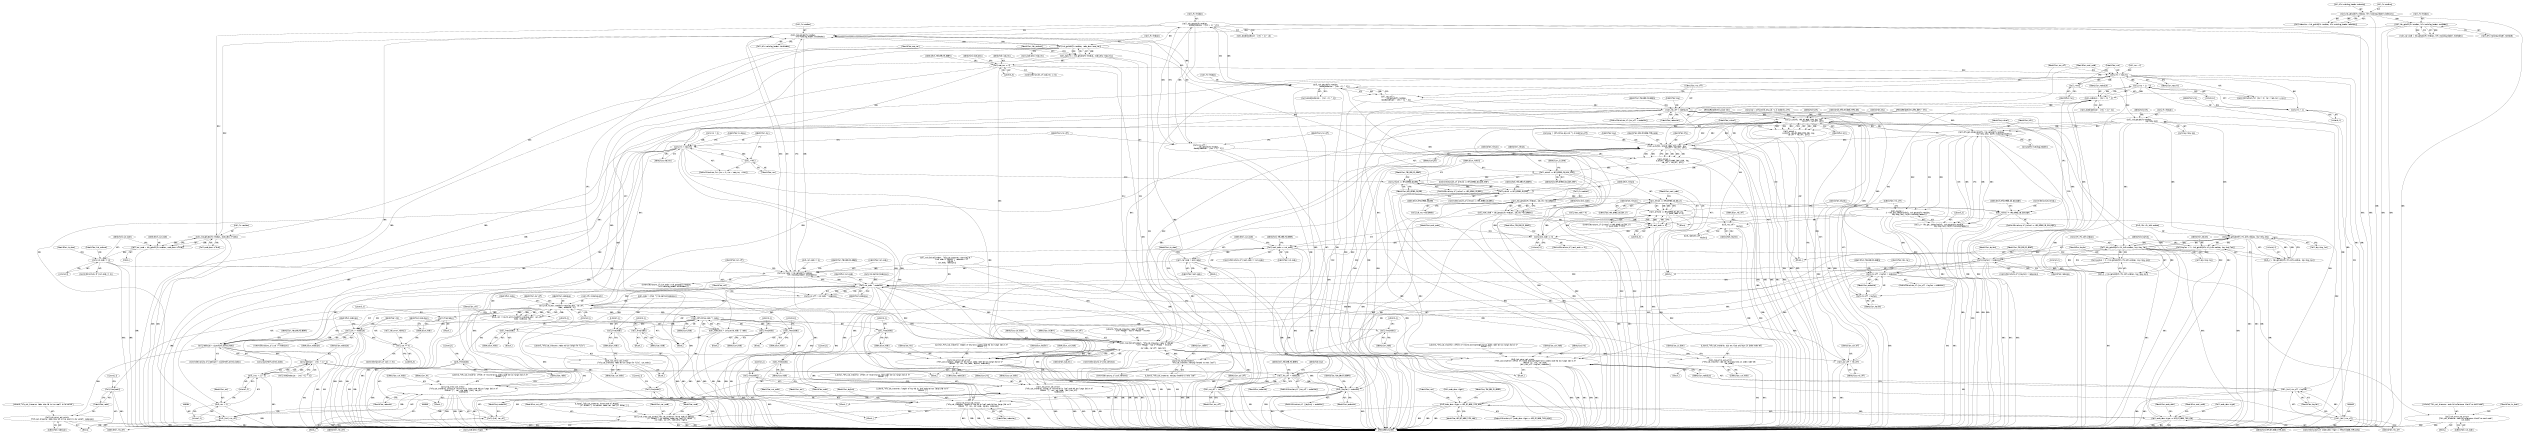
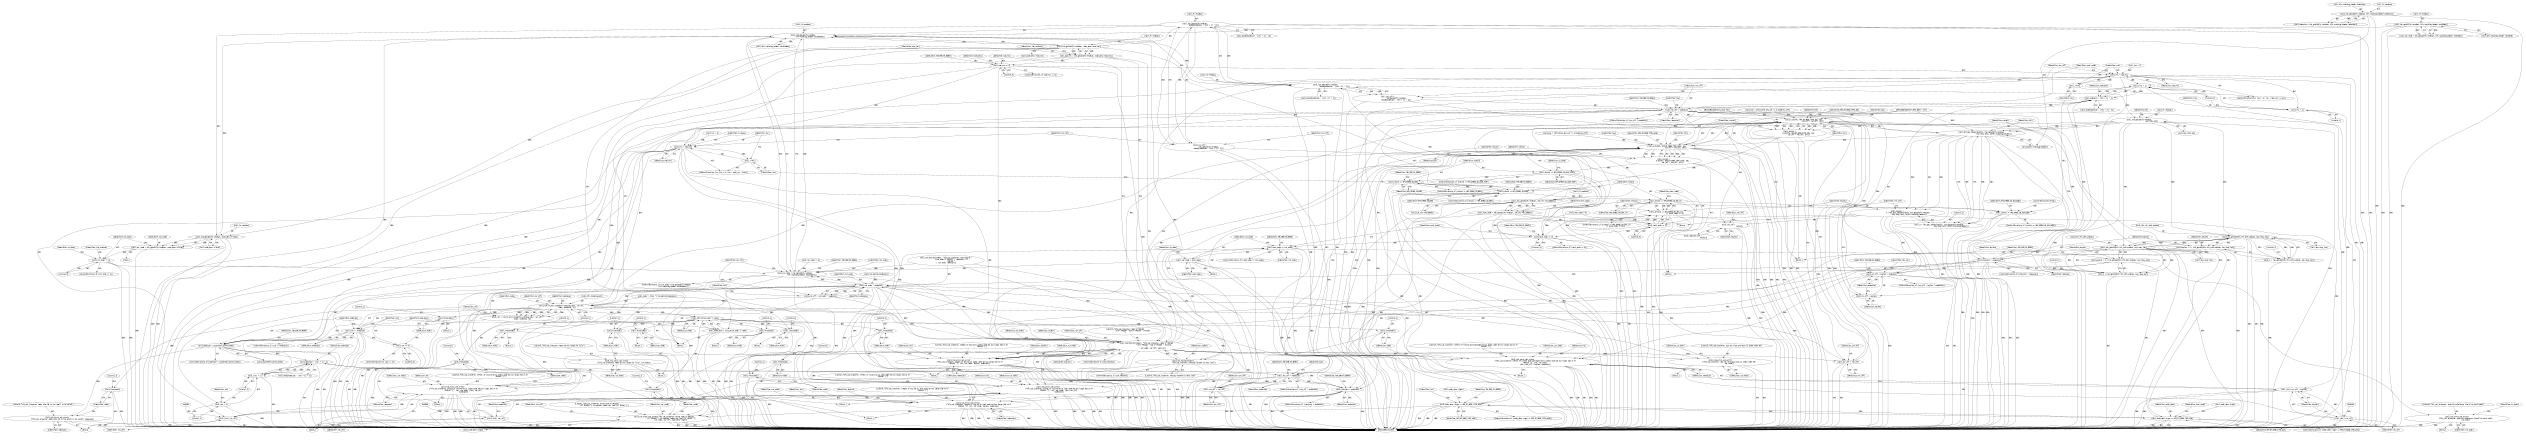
(2393, 19) -> (2172, 43)
(183, 241) -> none
(1229, 251) -> (1230, 253)
(1401, 283) -> none
(395, 331) -> none
